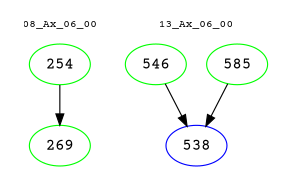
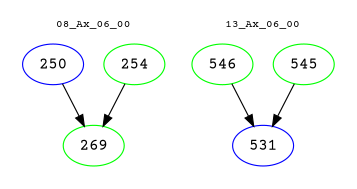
none -> (53, 64)
(237, 64) -> (304, 64)
(196, 146) -> (263, 146)
